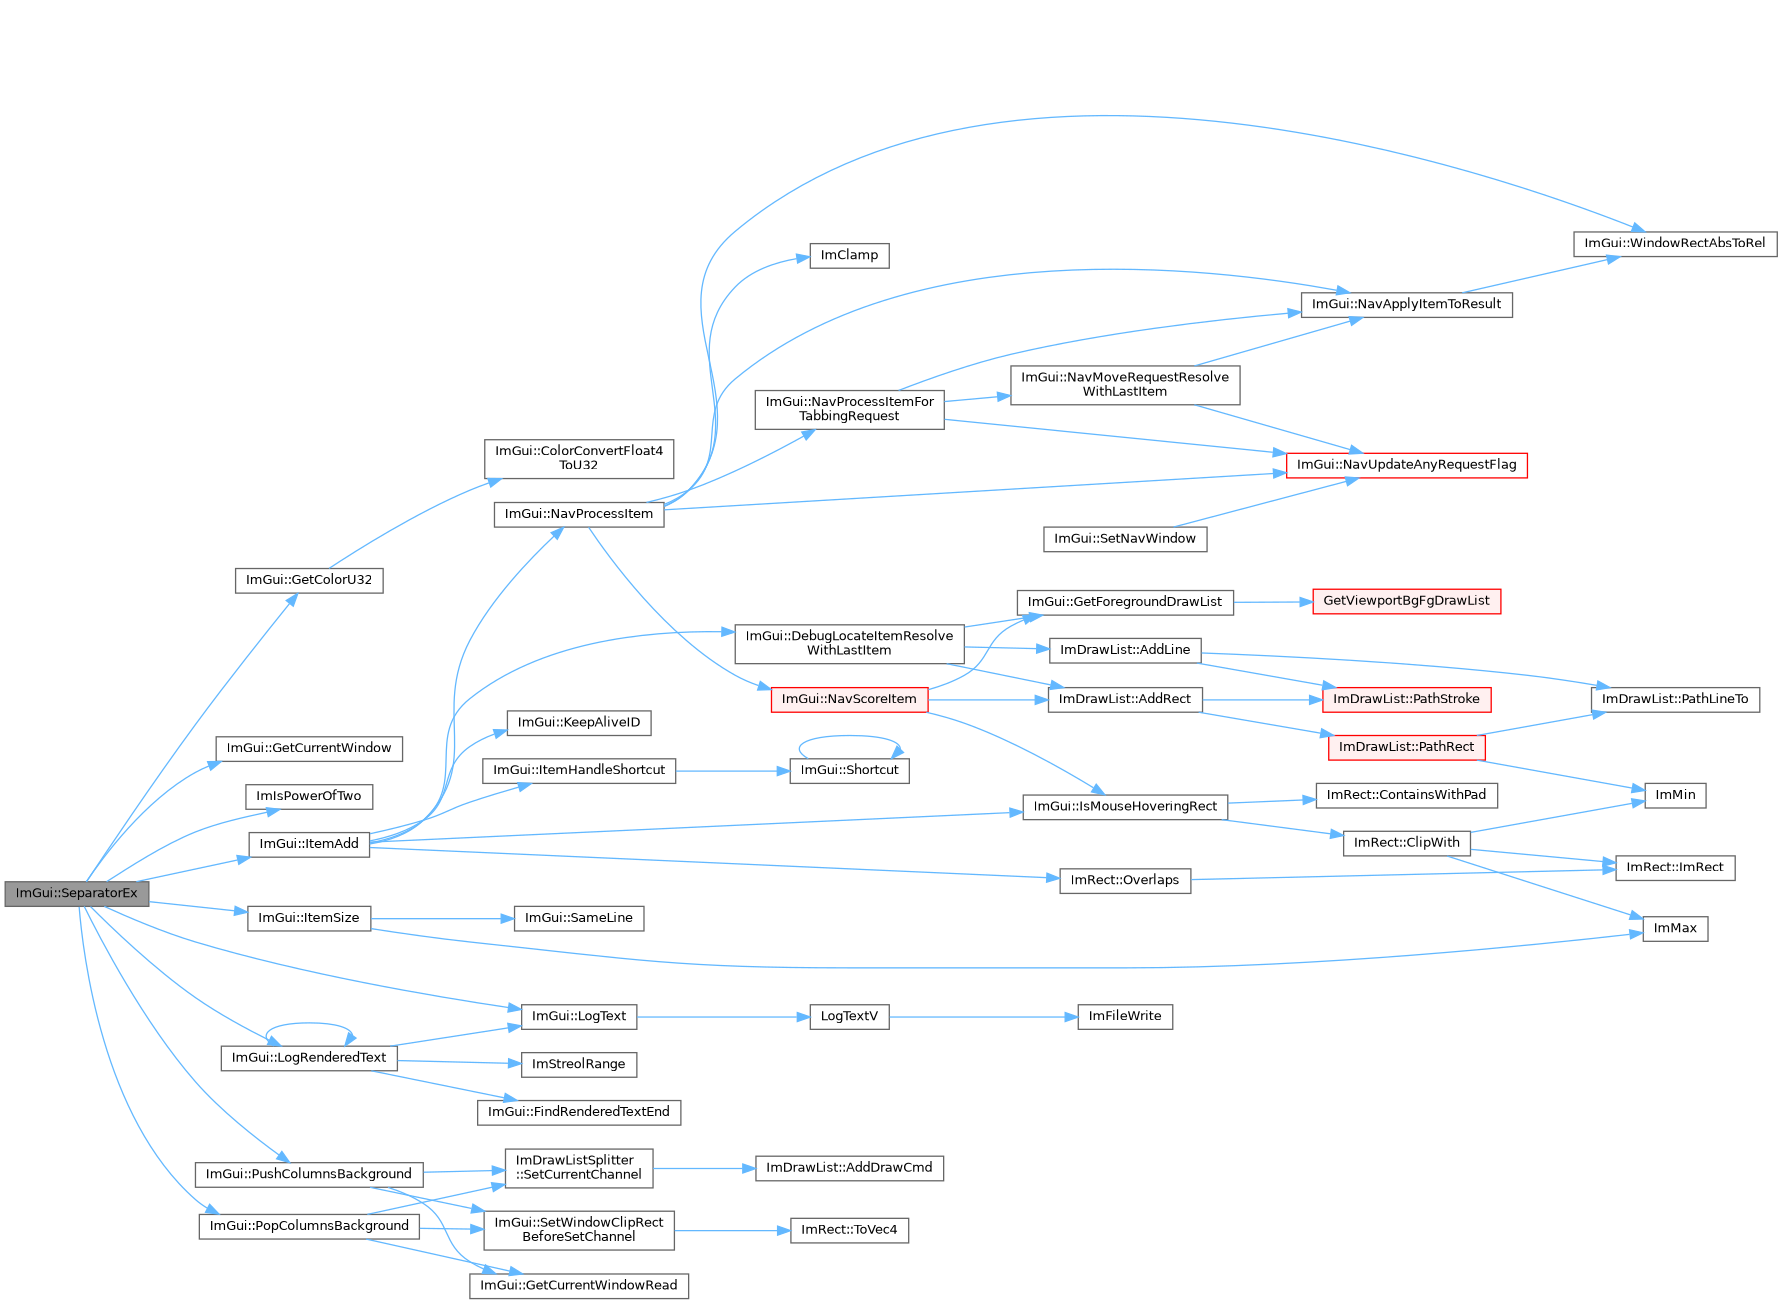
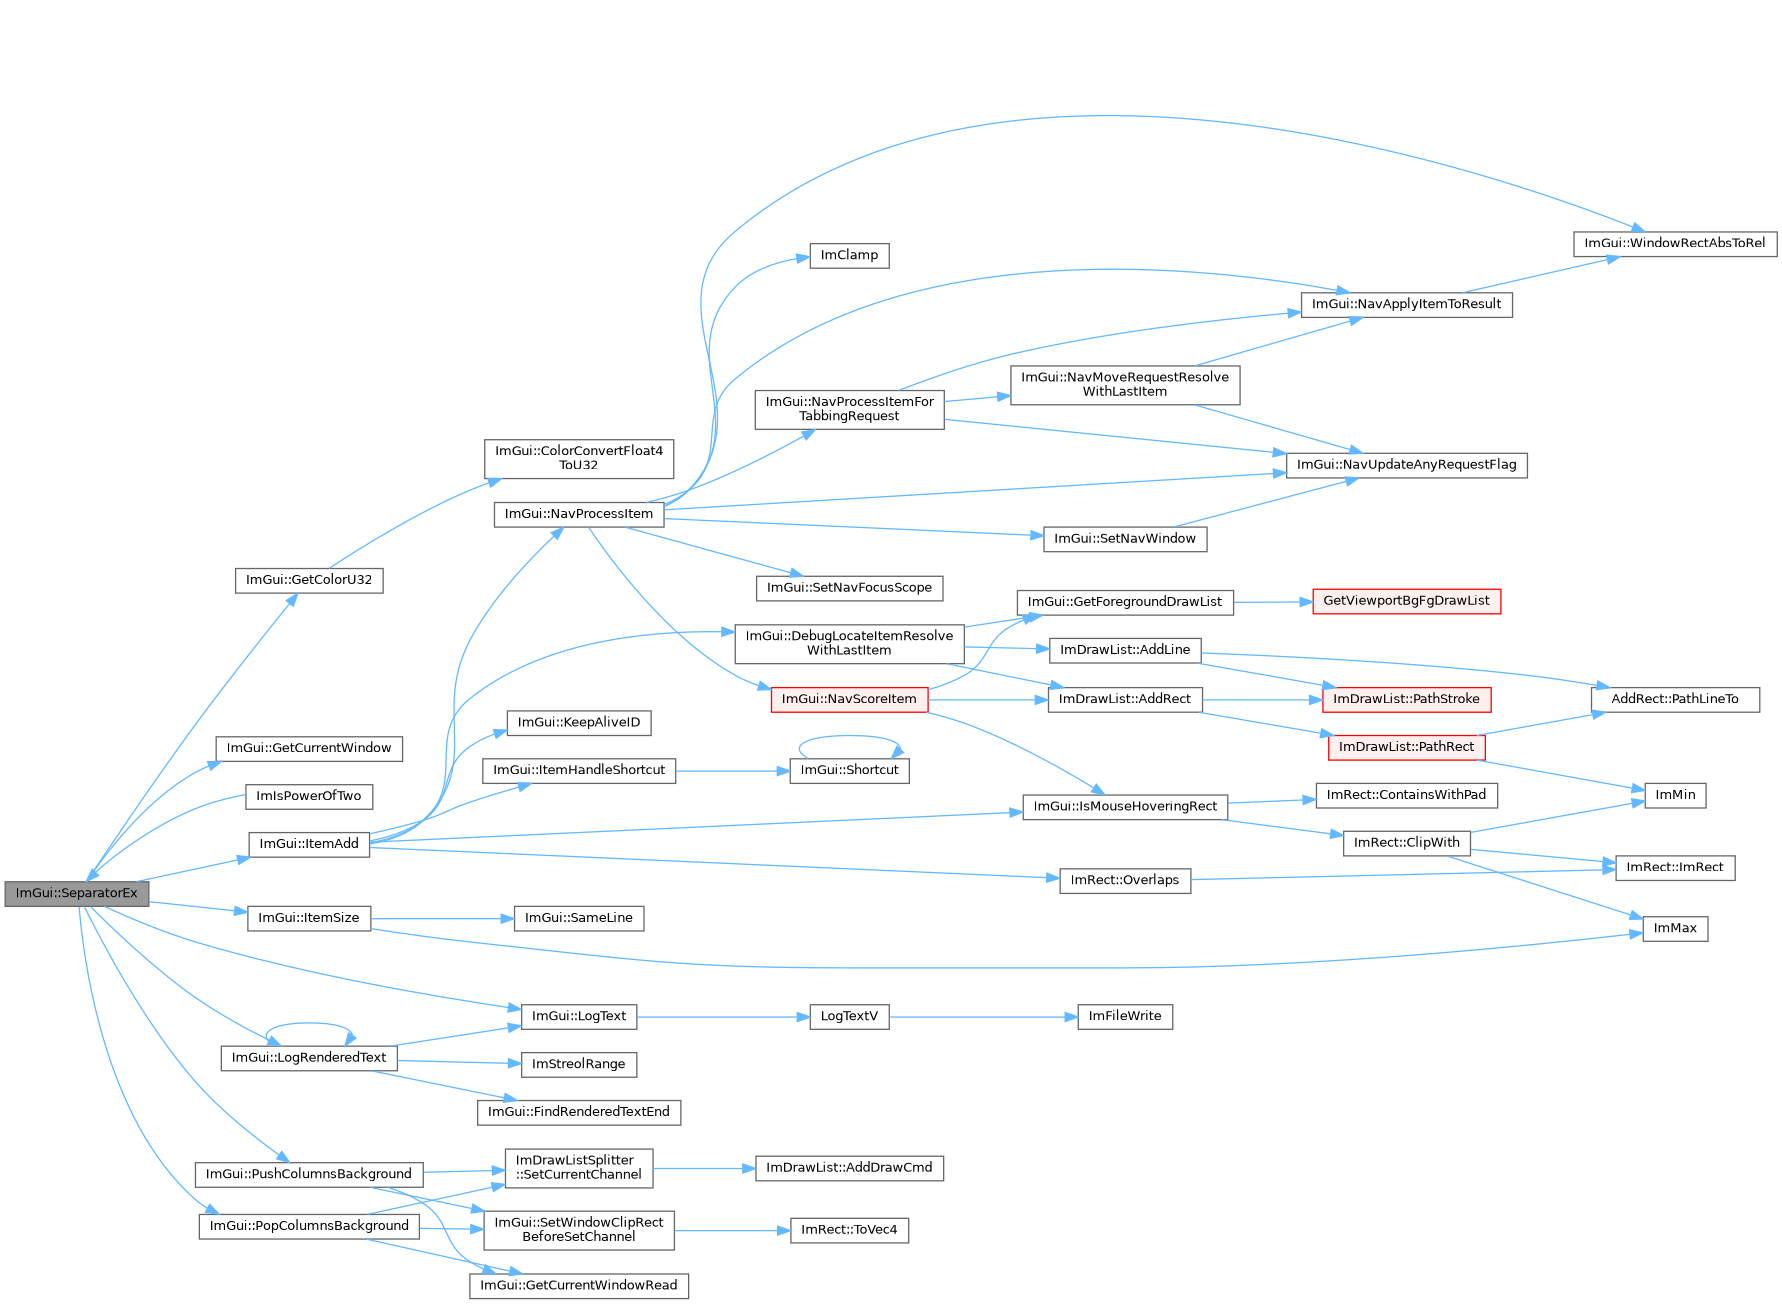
(1407, 466) -> (1407, 466)
none -> (847, 527)
none -> (850, 589)
(1676, 700) -> (1676, 700)
(183, 837) -> (165, 823)
